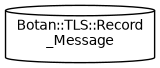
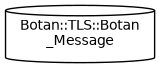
(80, 34) -> (80, 34)
